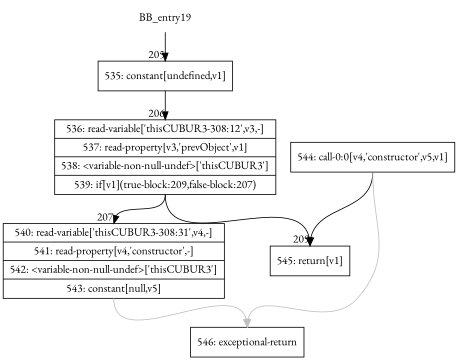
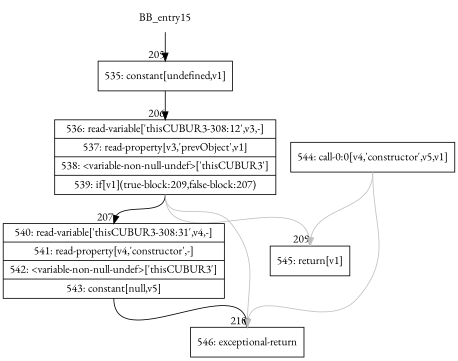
(165, 18) -> (165, 18)
(345, 207) -> (345, 207)
(234, 221) -> (238, 220)
none -> (237, 232)
(177, 314) -> (177, 314)
